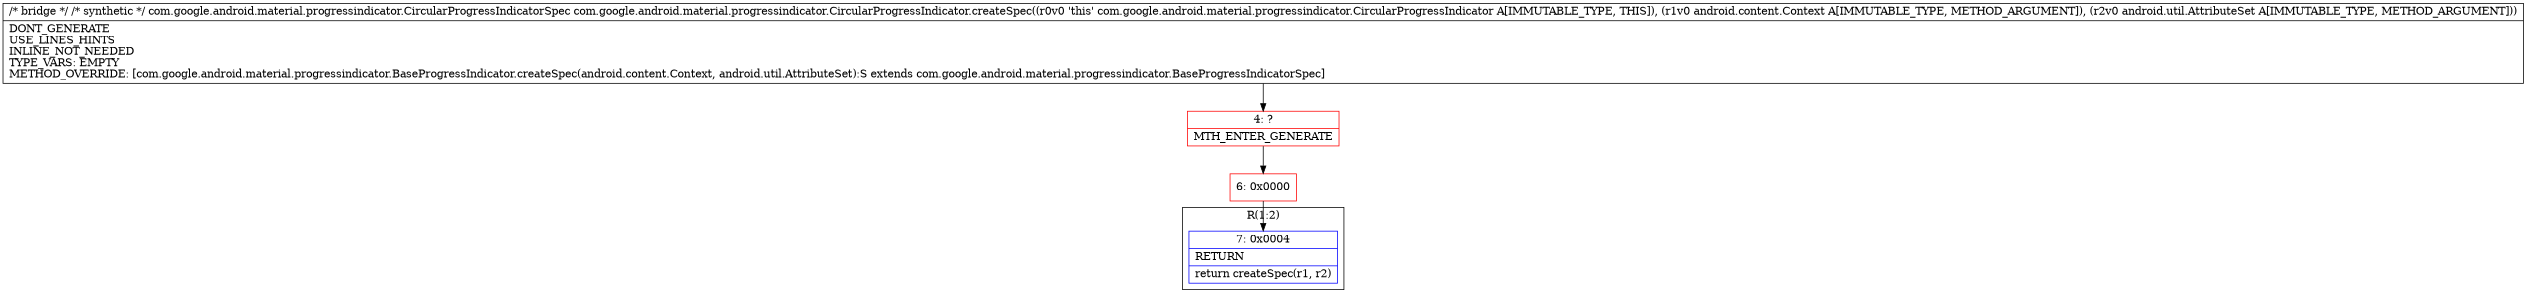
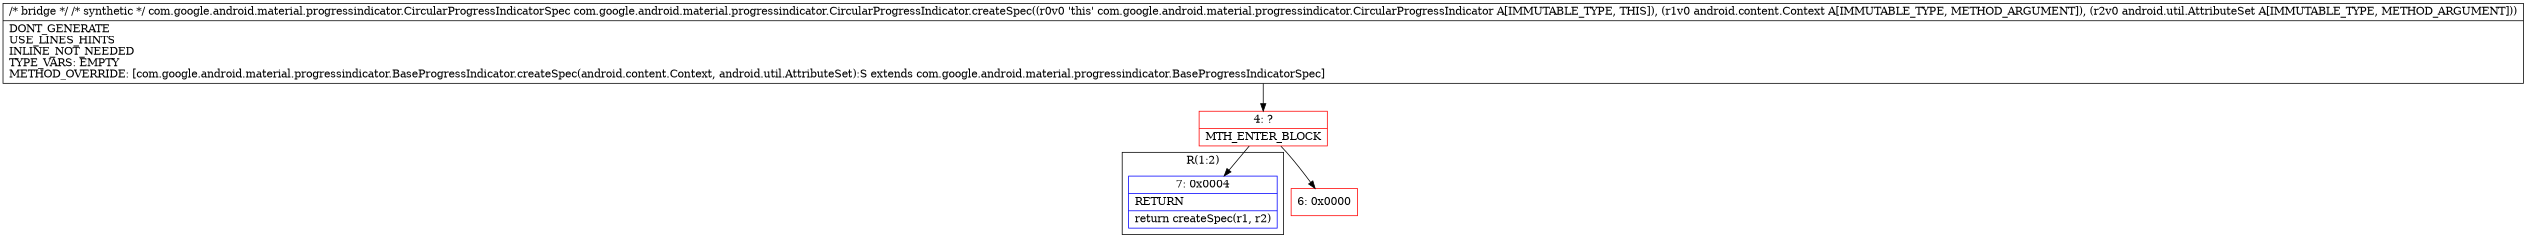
(1263, 137) -> (1263, 137)
(1263, 212) -> (1239, 158)
